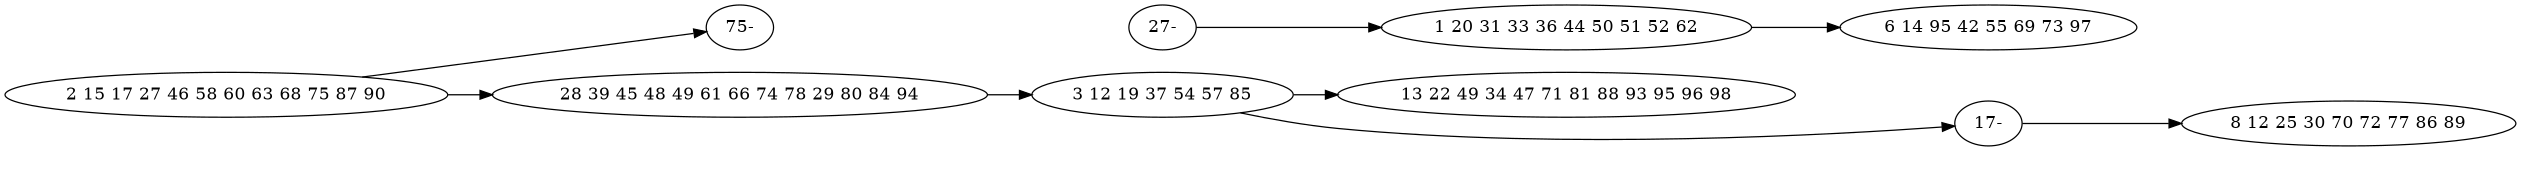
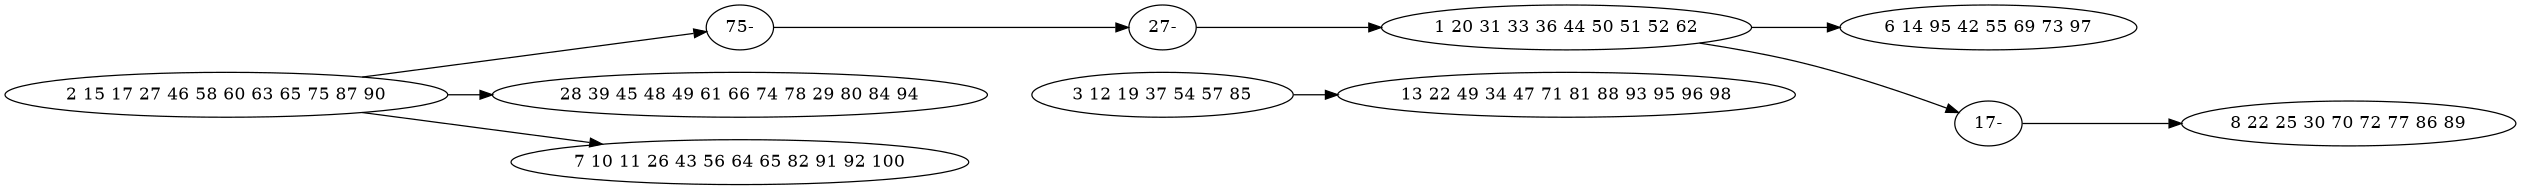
none -> (945, 27)
(226, 95) -> (226, 95)
(1003, 95) -> none
(2349, 123) -> (2349, 123)
(1591, 139) -> (1825, 69)
none -> (740, 162)
